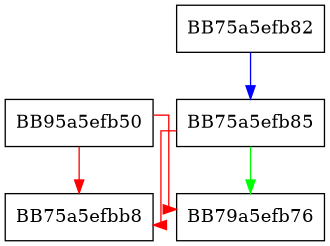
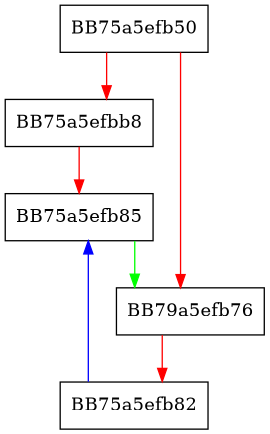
(79, 123) -> (134, 29)
(161, 171) -> (79, 163)
none -> (162, 352)
